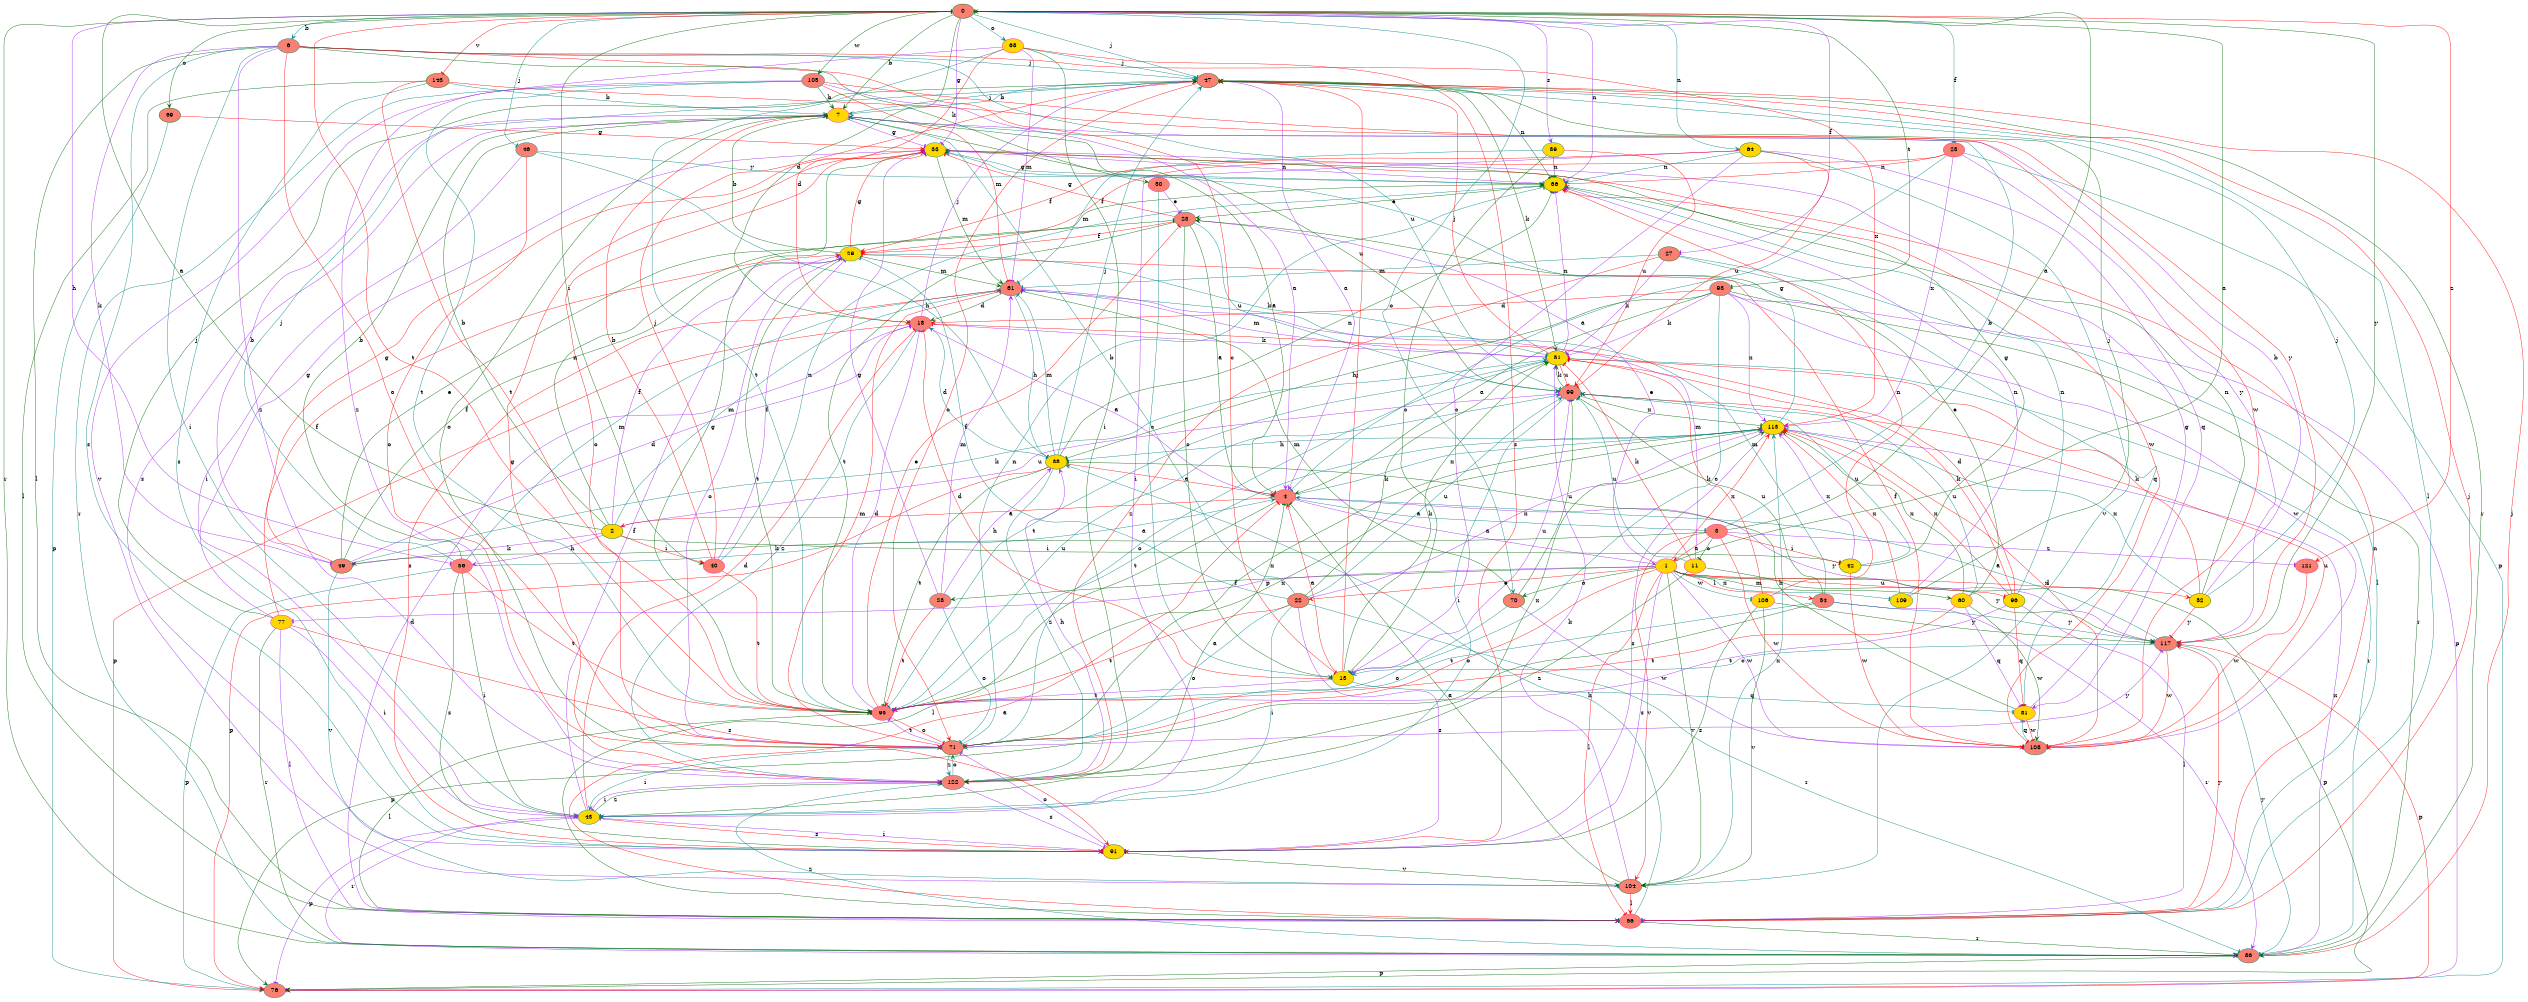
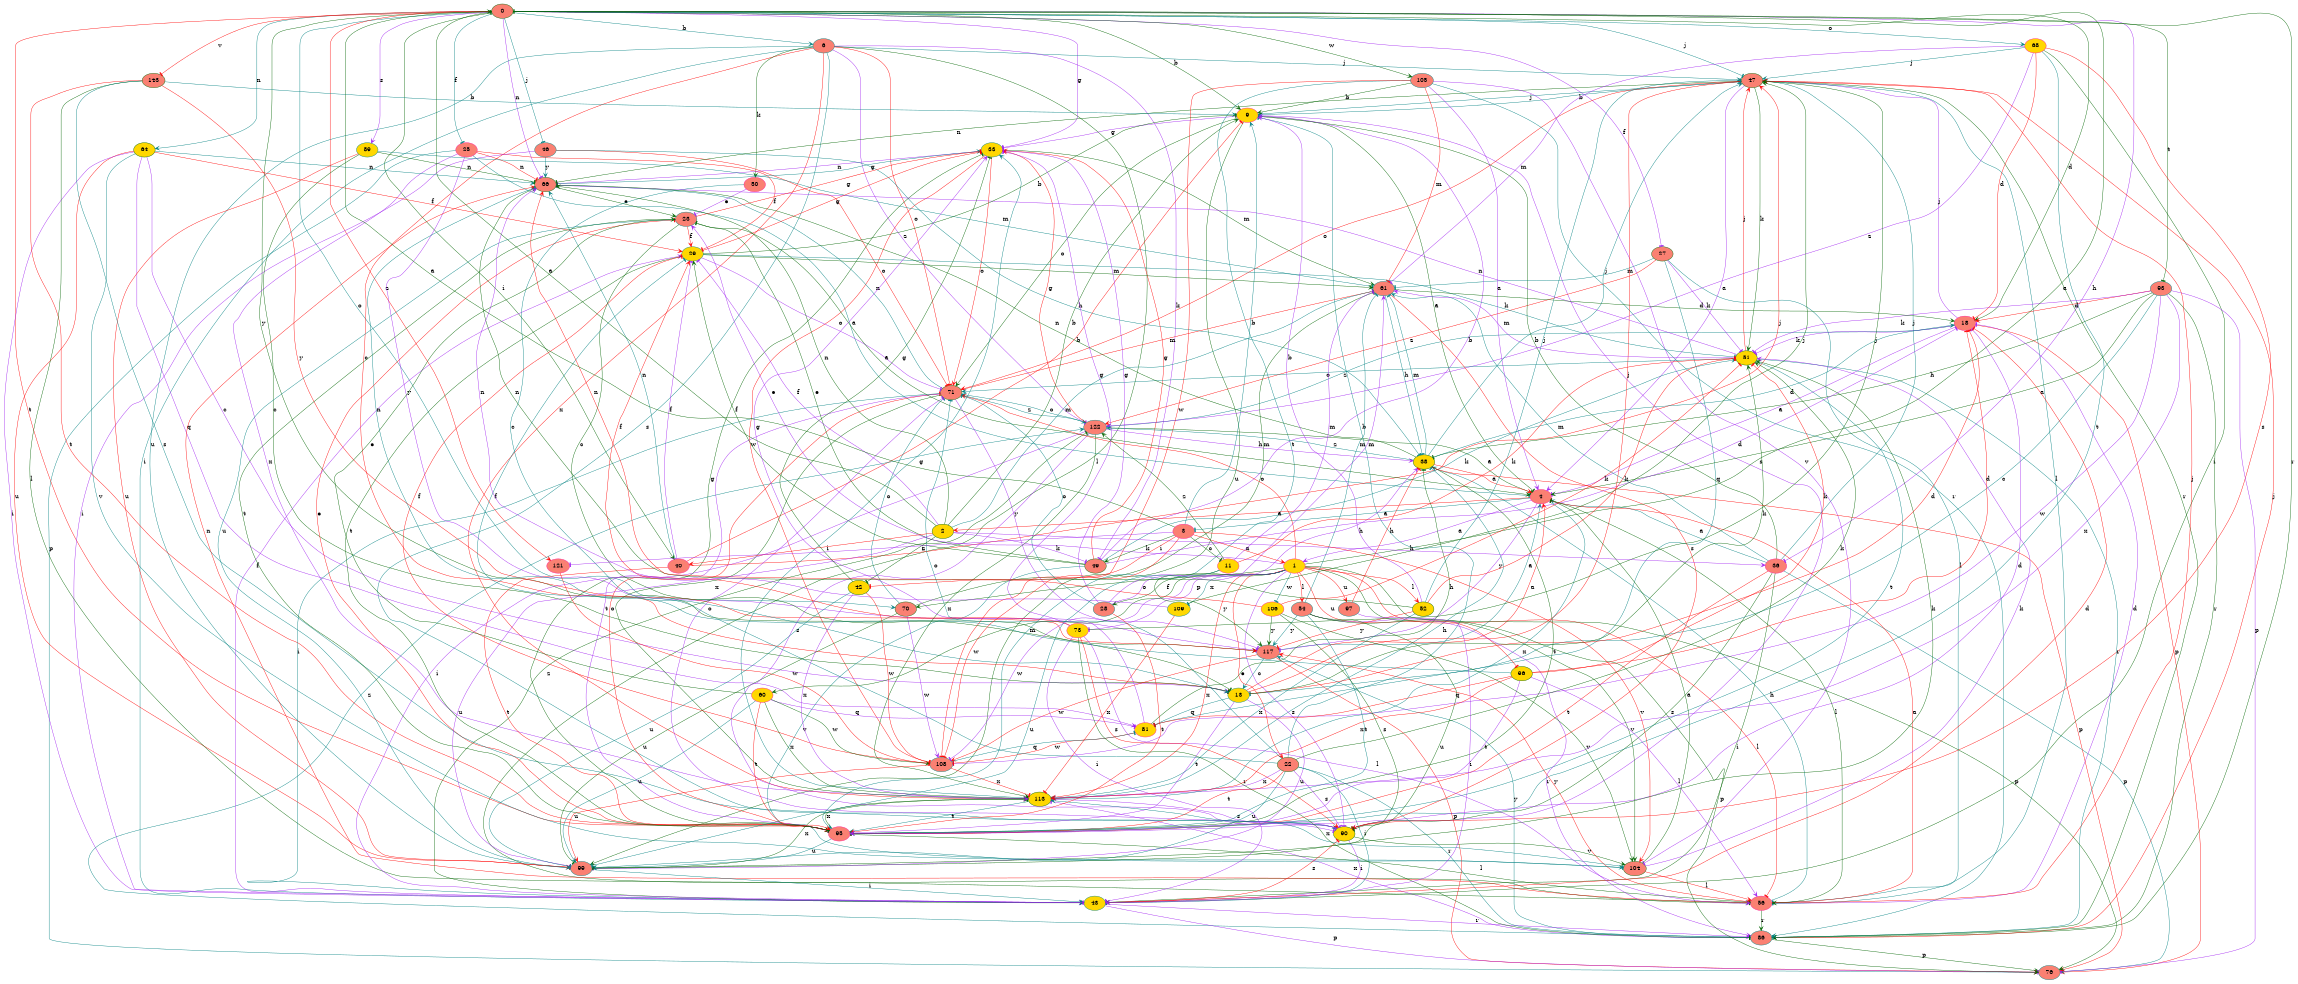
(170, 115) -> none
(838, 115) -> (1247, 115)
(1555, 185) -> (545, 185)
(1563, 374) -> none
none -> (1349, 609)
(281, 622) -> (1078, 631)
(1114, 852) -> (1344, 834)
